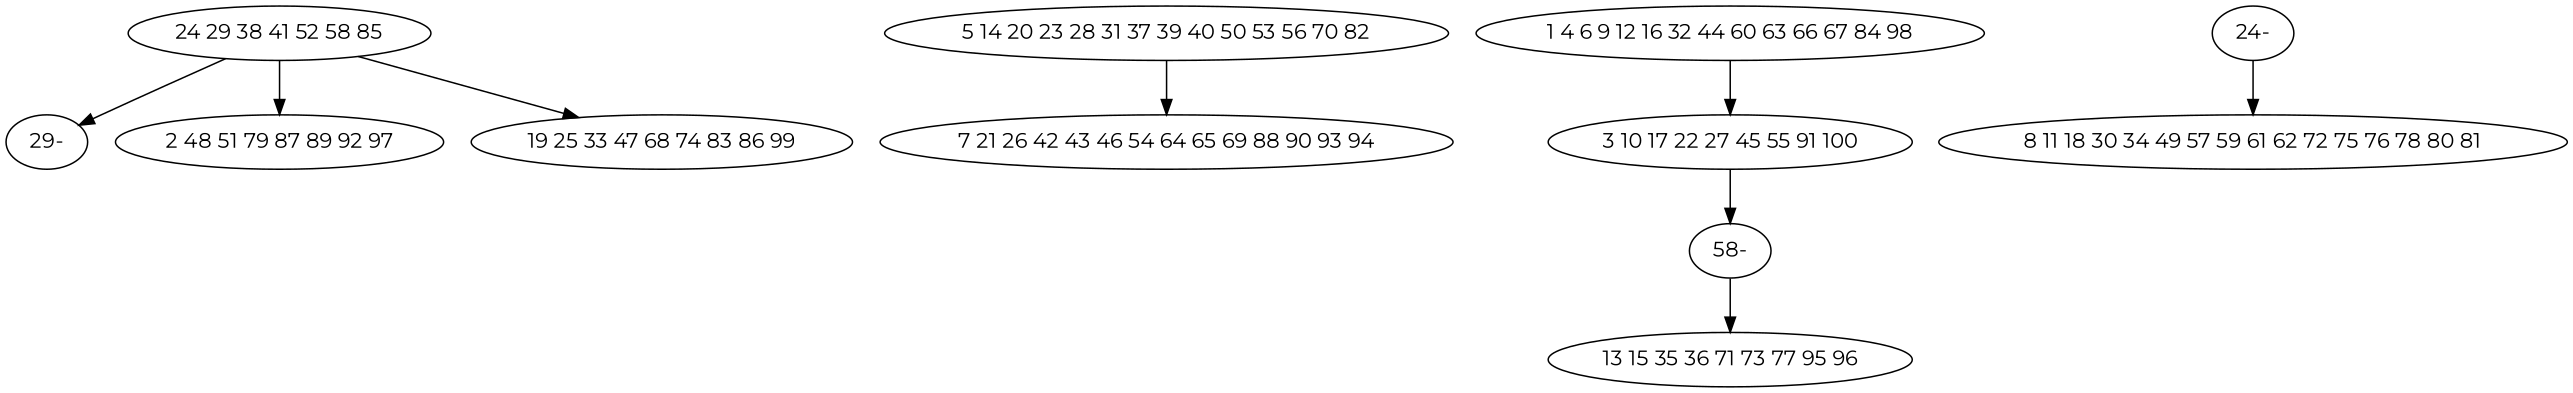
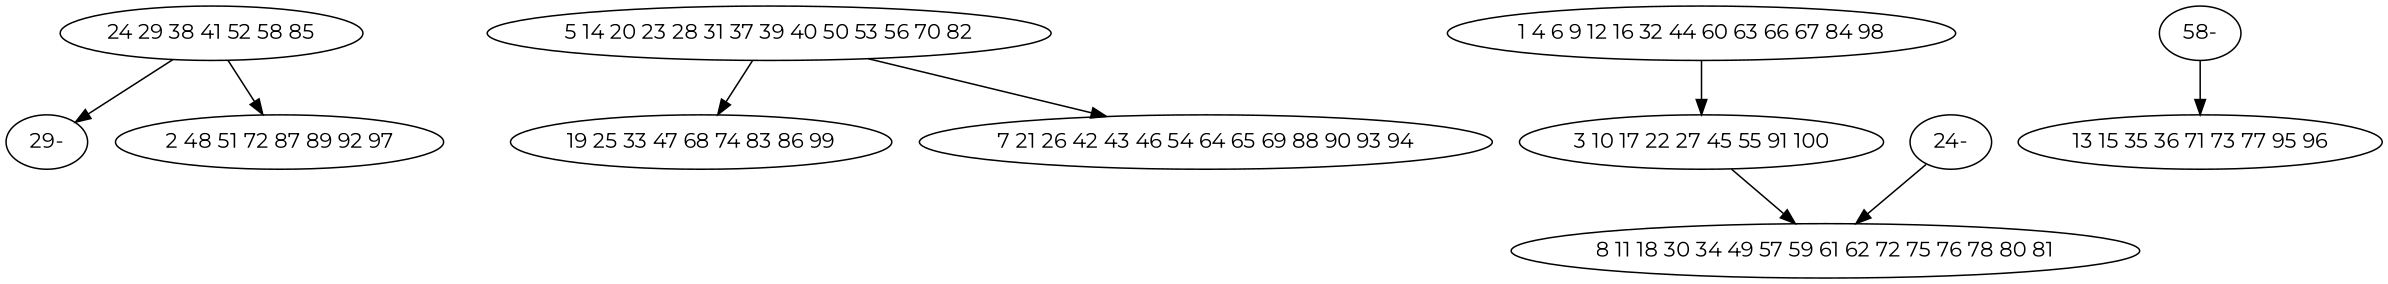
(461, 85) -> (739, 81)
(280, 142) -> (280, 142)
(1730, 189) -> (1757, 191)
